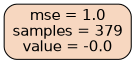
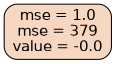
(68, 31) -> (58, 31)
